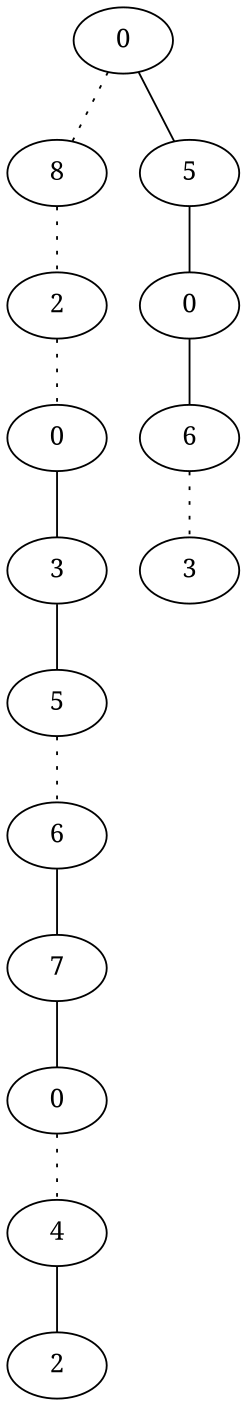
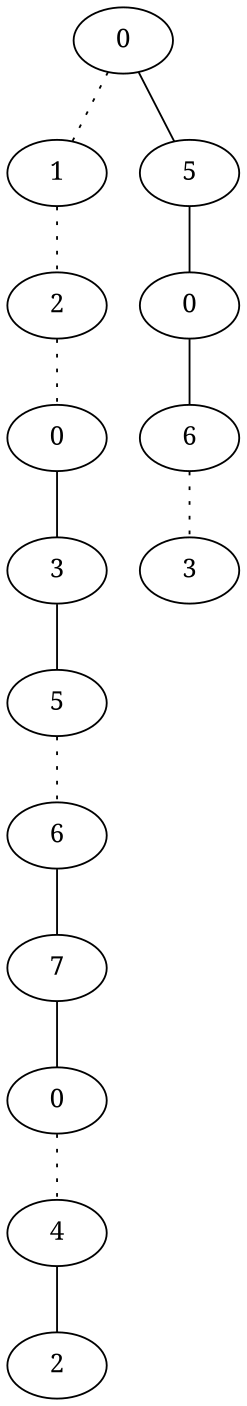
(57, 173) -> (57, 173)
